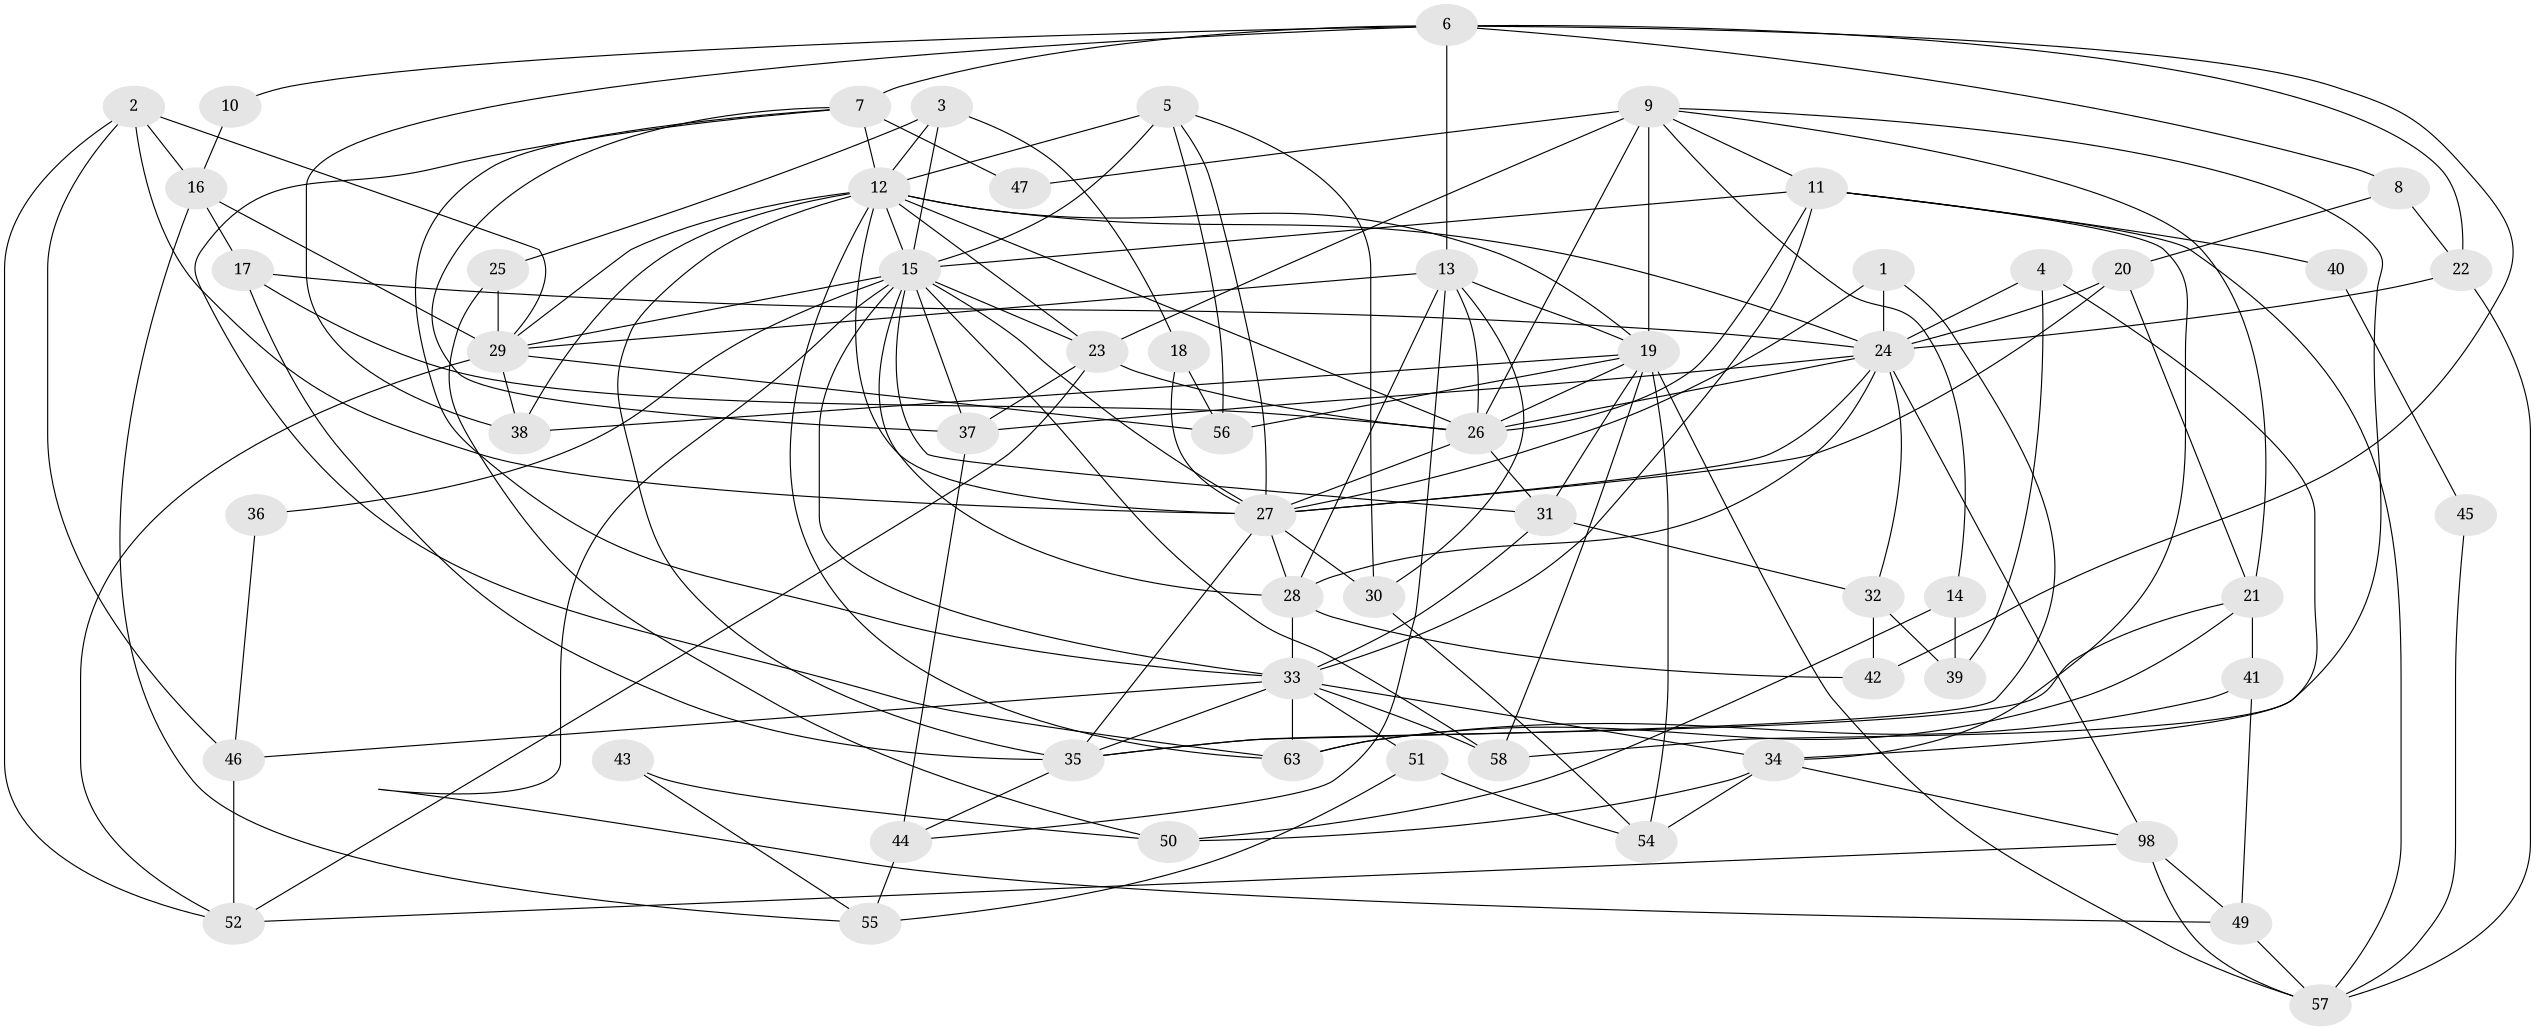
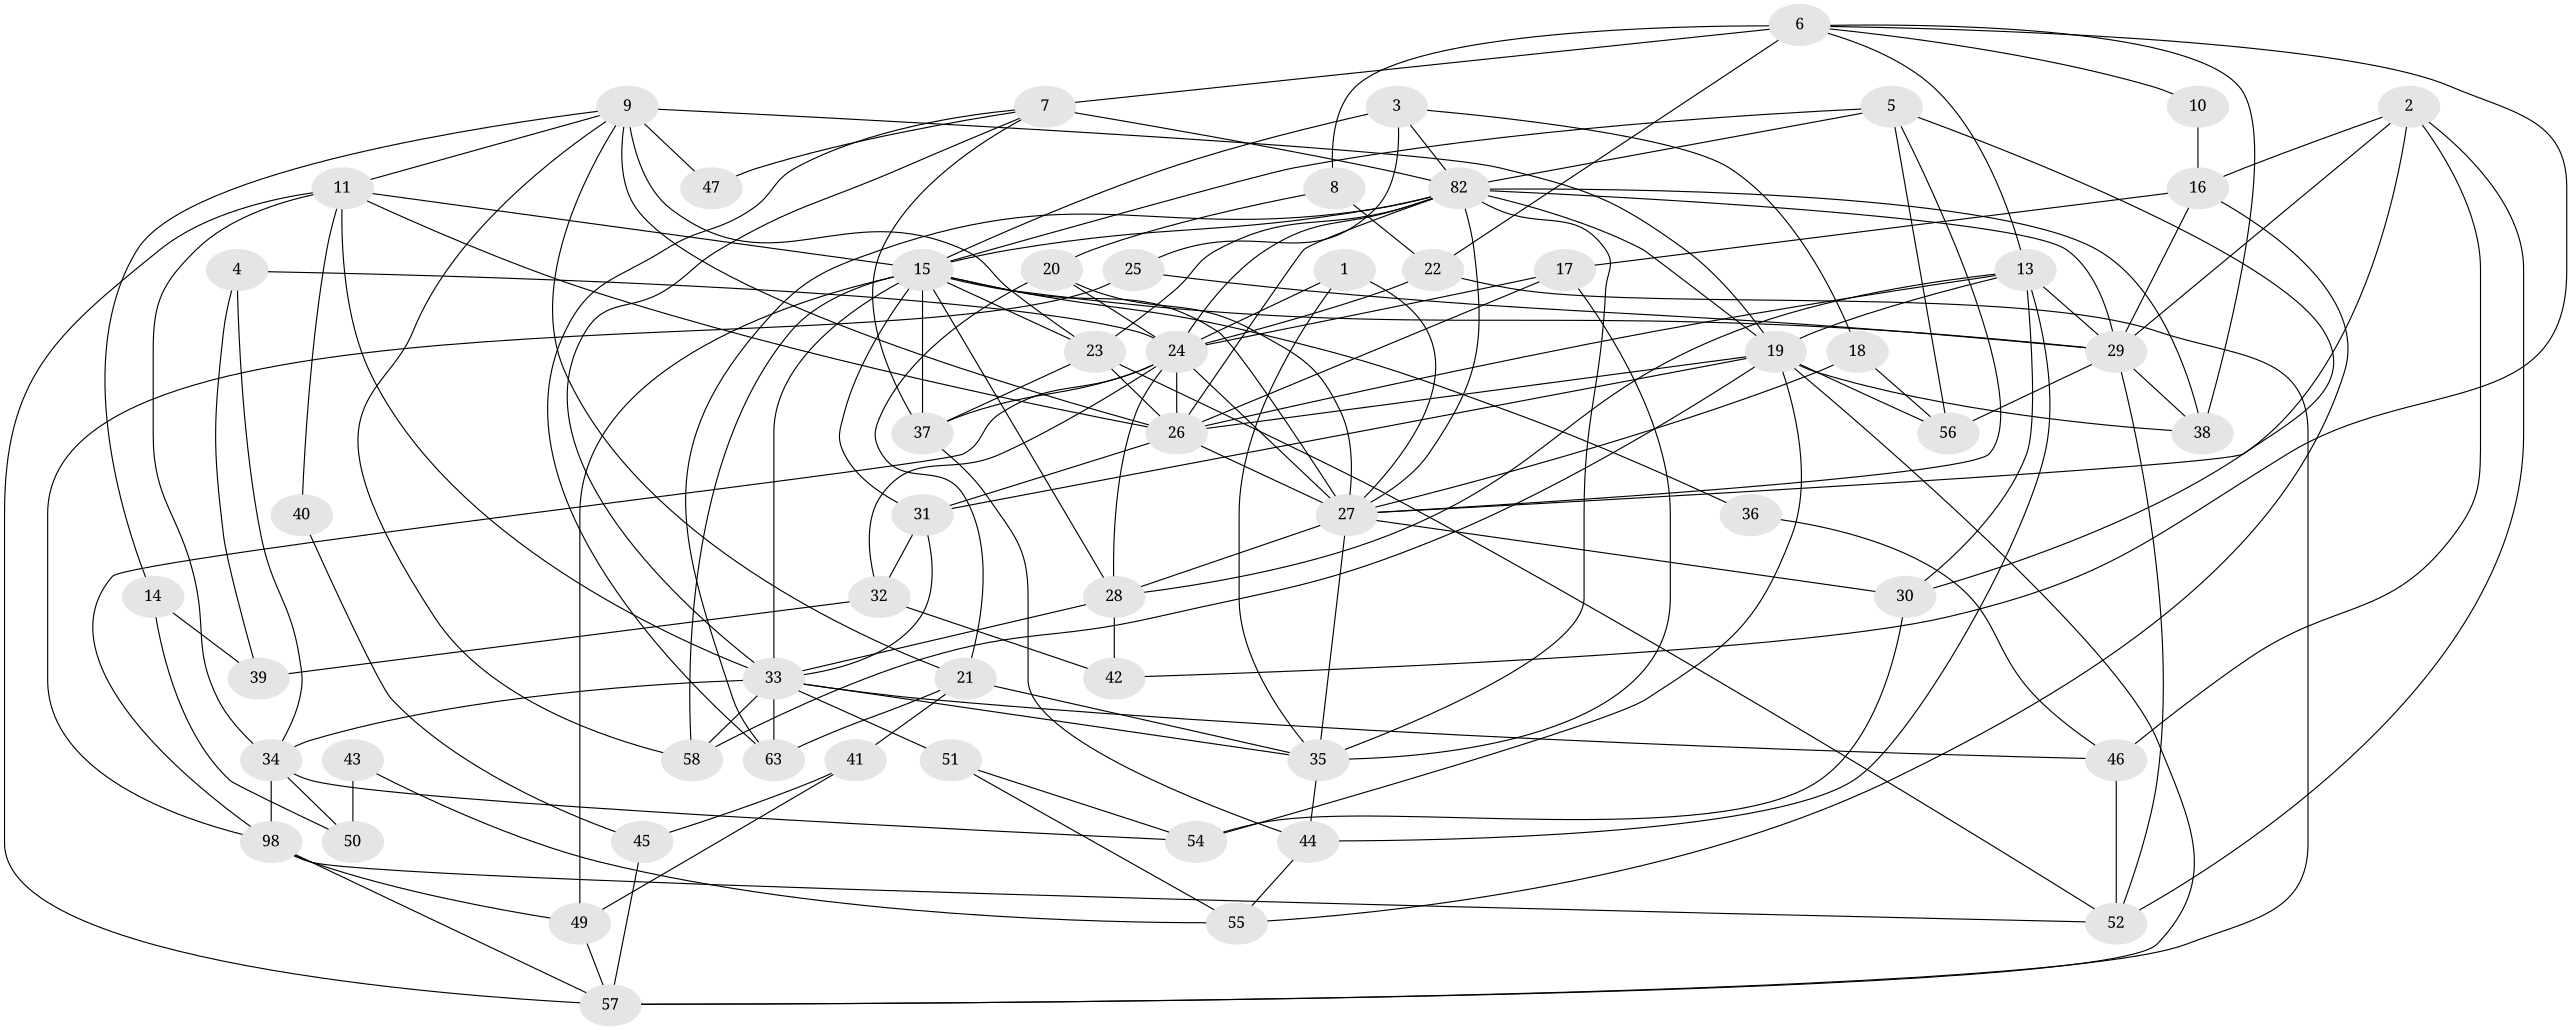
(879, 188) -> (1459, 188)
(695, 658) -> (334, 357)
(1798, 731) -> (751, 805)
